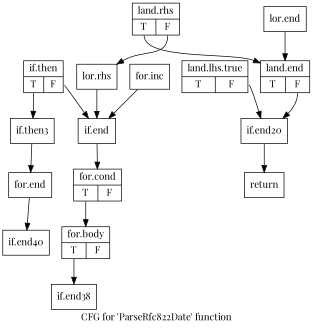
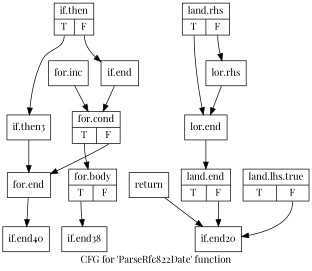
(196, 55) -> (196, 72)
(97, 100) -> (217, 97)
(126, 101) -> (80, 95)
(264, 154) -> (181, 210)
none -> (80, 159)
